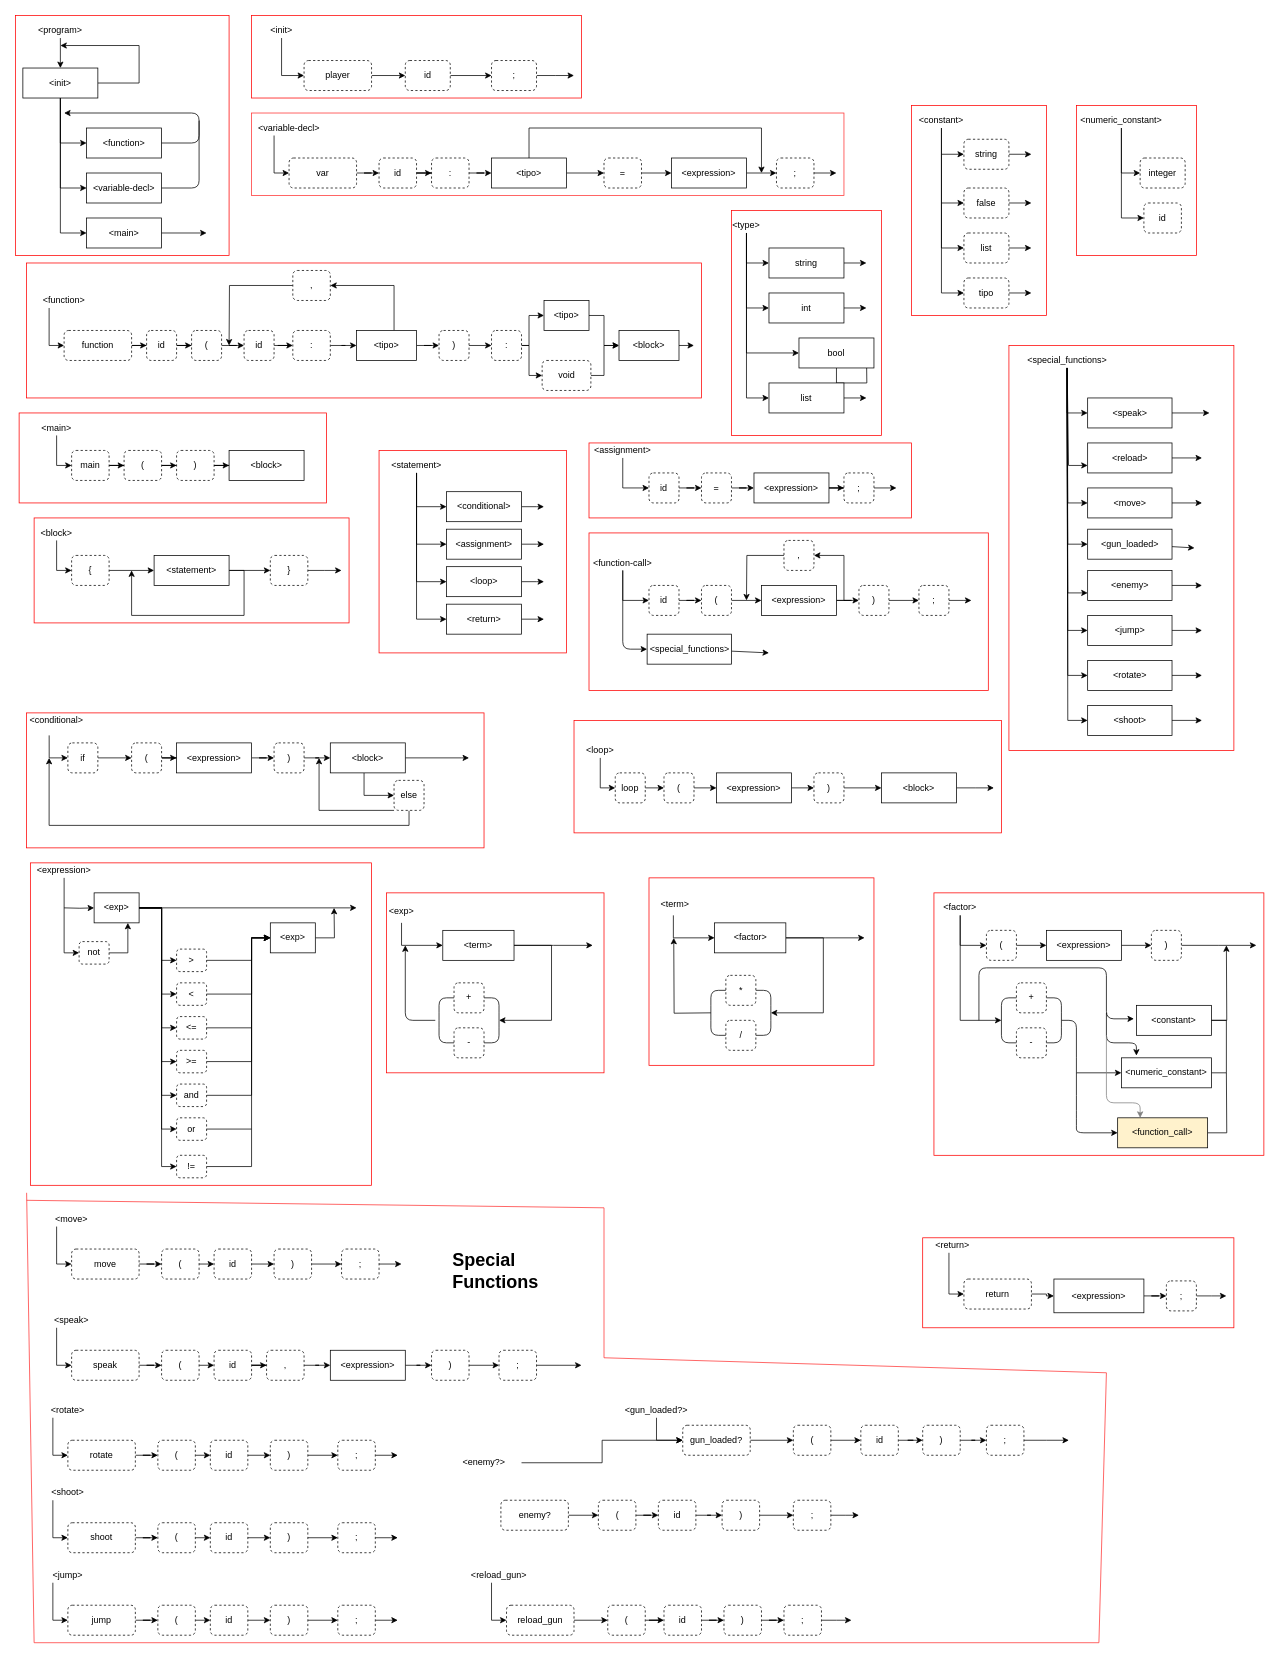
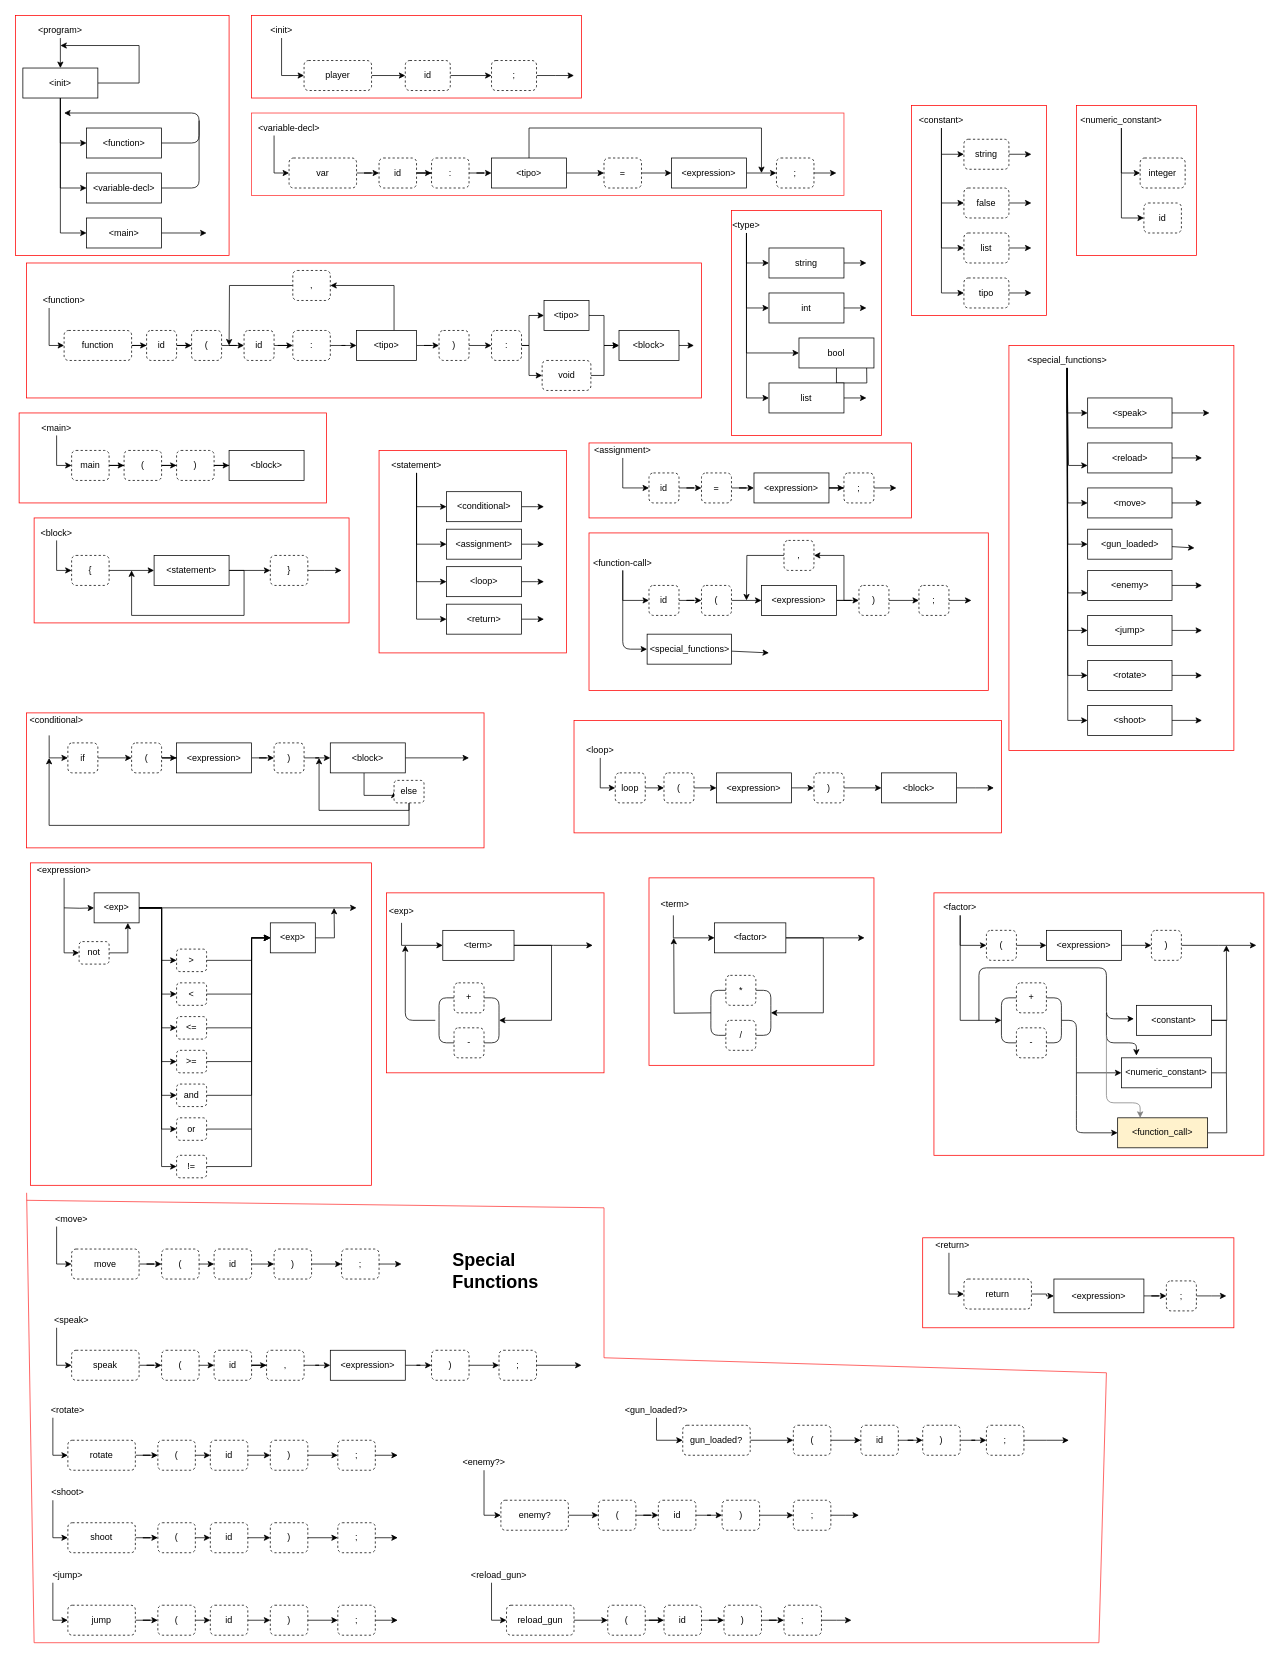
(409, 795) -> (409, 792)
(598, 1463) -> (489, 1515)
